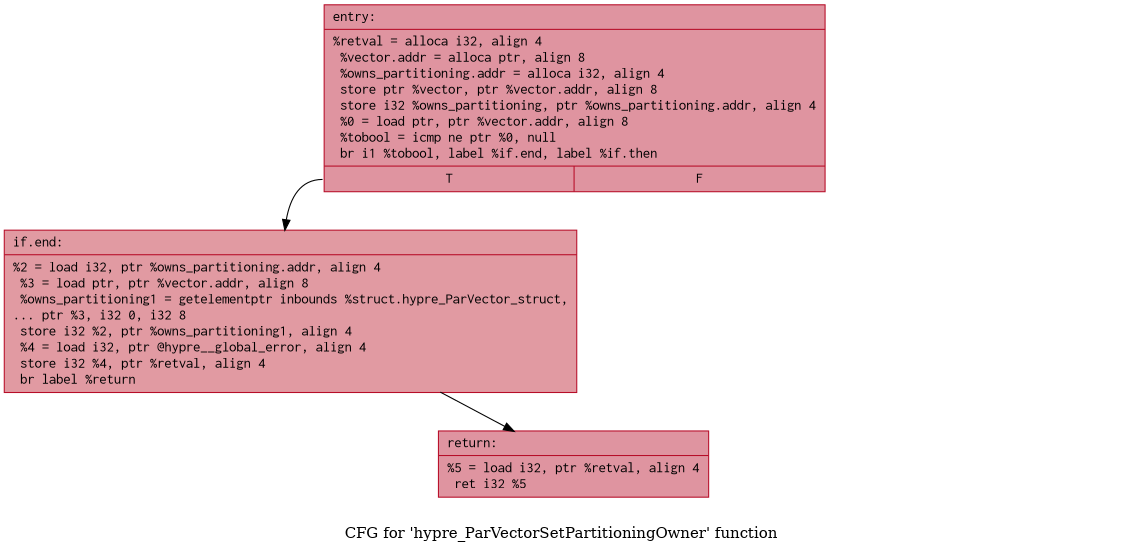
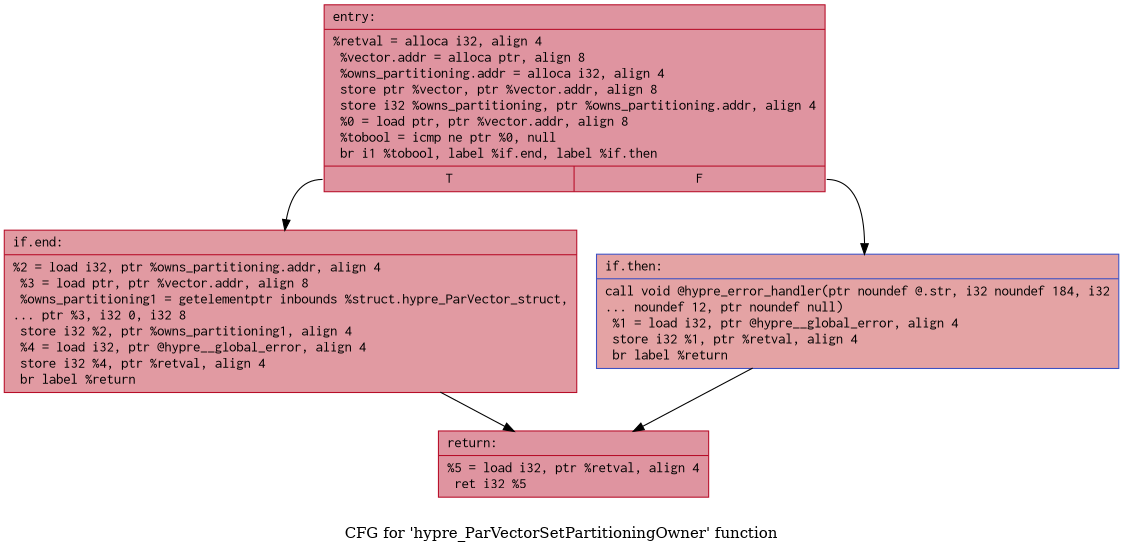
none -> (858, 311)
